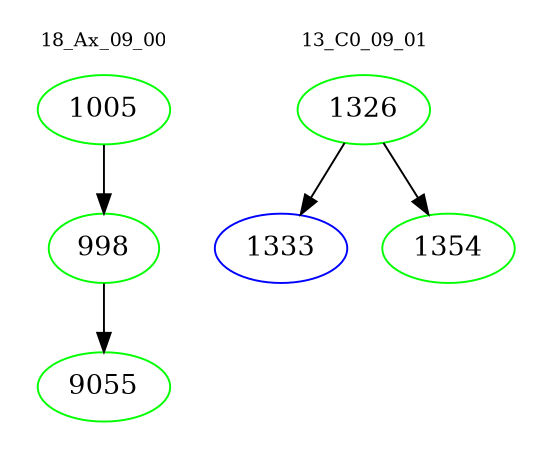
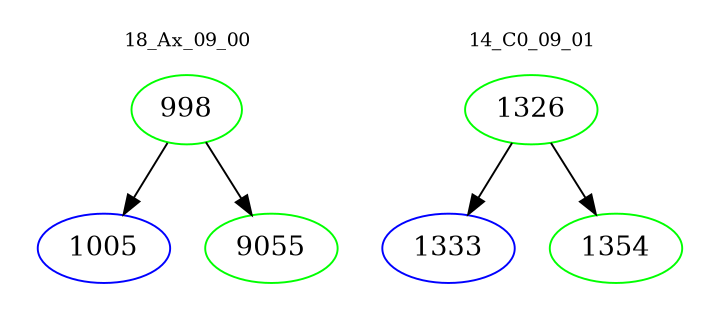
(365, 41) -> (532, 41)
(104, 110) -> (104, 248)
(104, 170) -> (151, 170)
